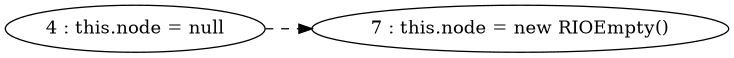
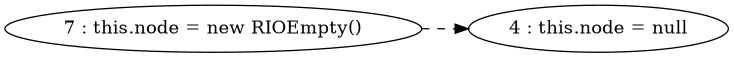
(282, 29) -> (438, 29)
